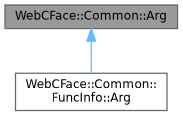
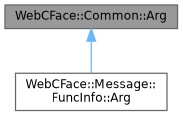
(91, 92) -> (91, 92)
